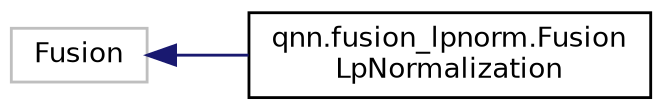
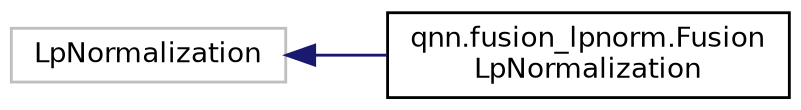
(79, 55) -> (149, 55)
